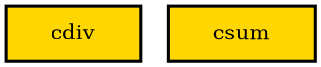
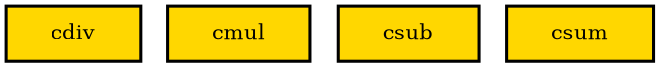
none -> (239, 34)
none -> (409, 34)
